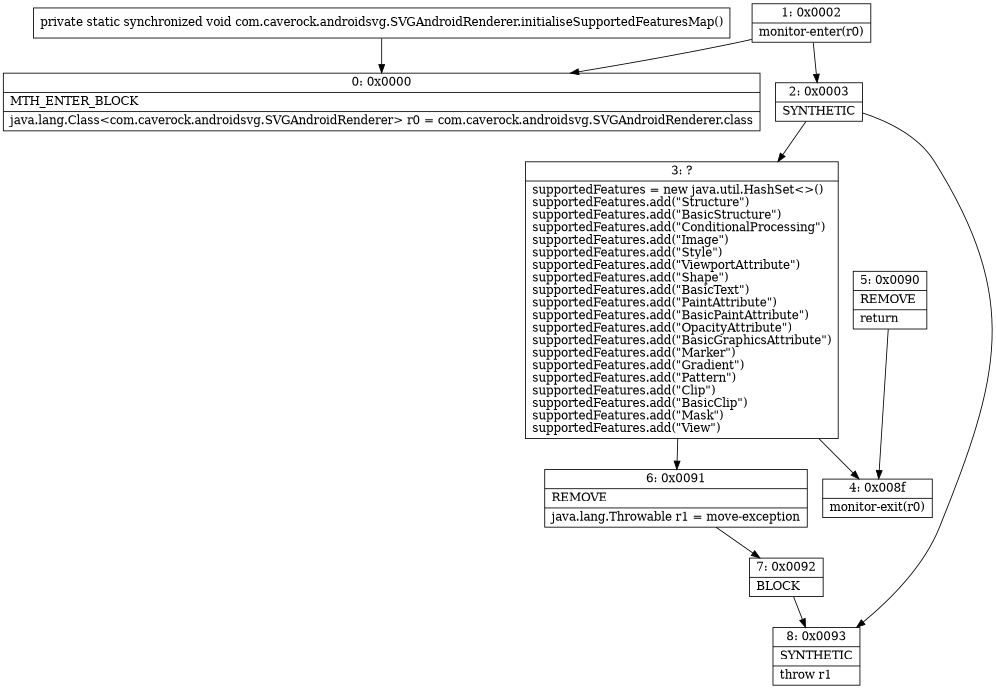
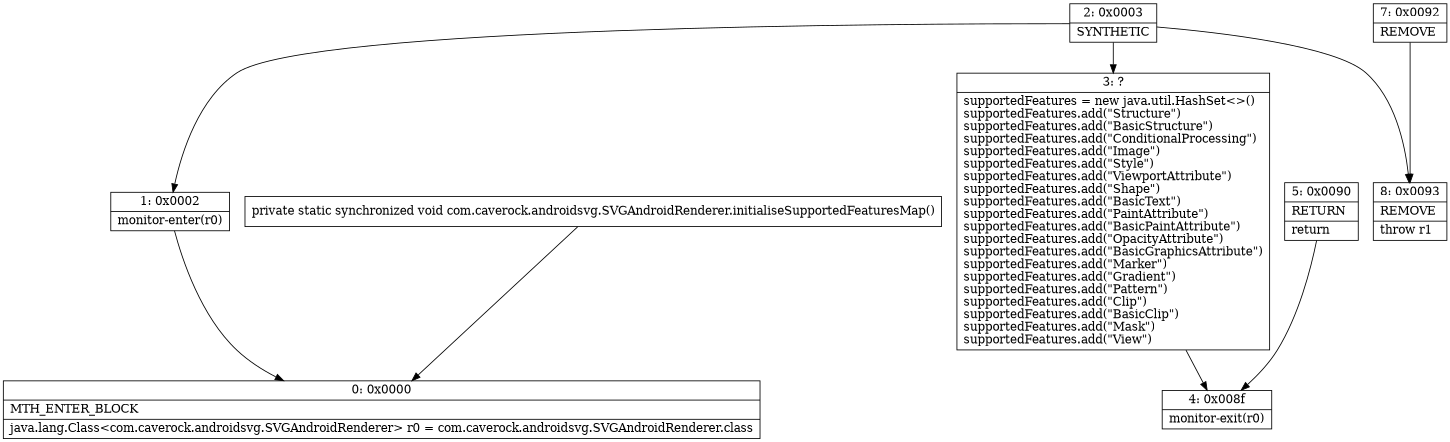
(815, 58) -> (587, 32)
(888, 300) -> (1319, 211)
(676, 498) -> none
(778, 587) -> (1408, 32)
(816, 656) -> (1408, 211)
